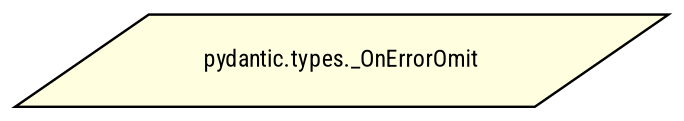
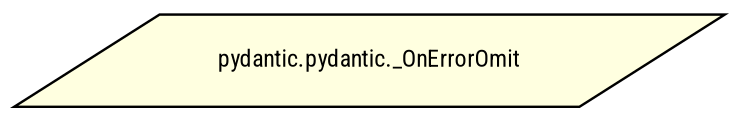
(342, 61) -> (369, 61)
